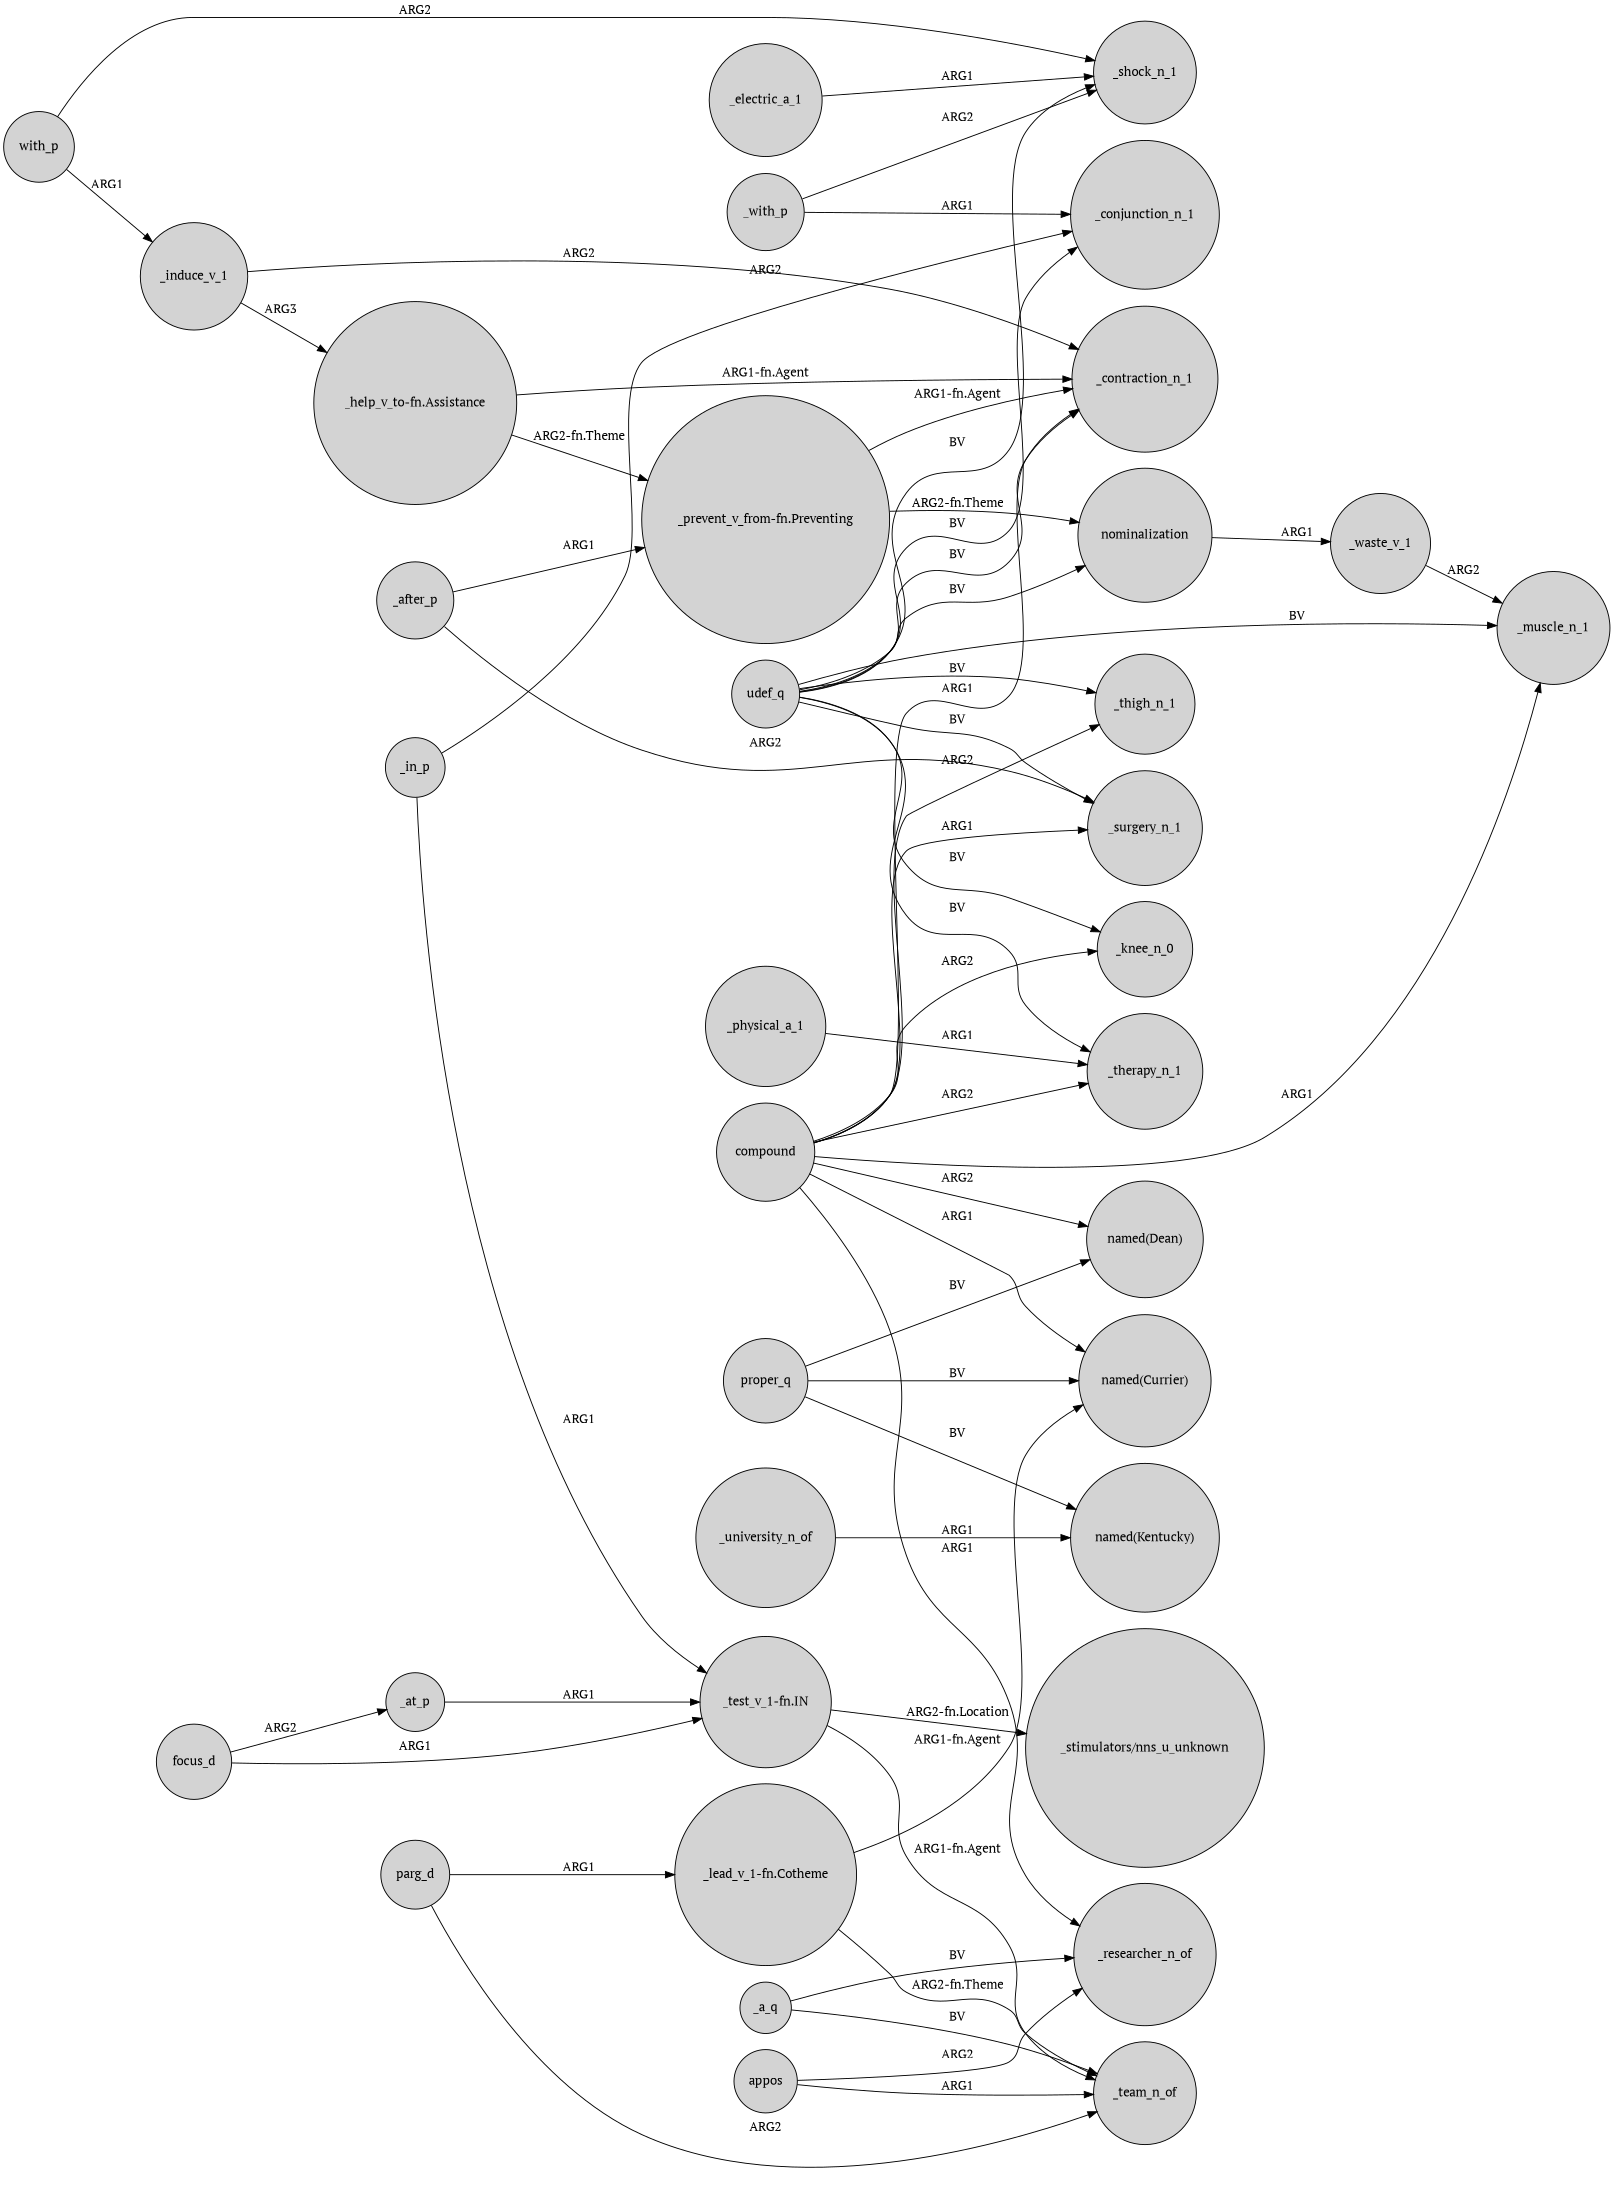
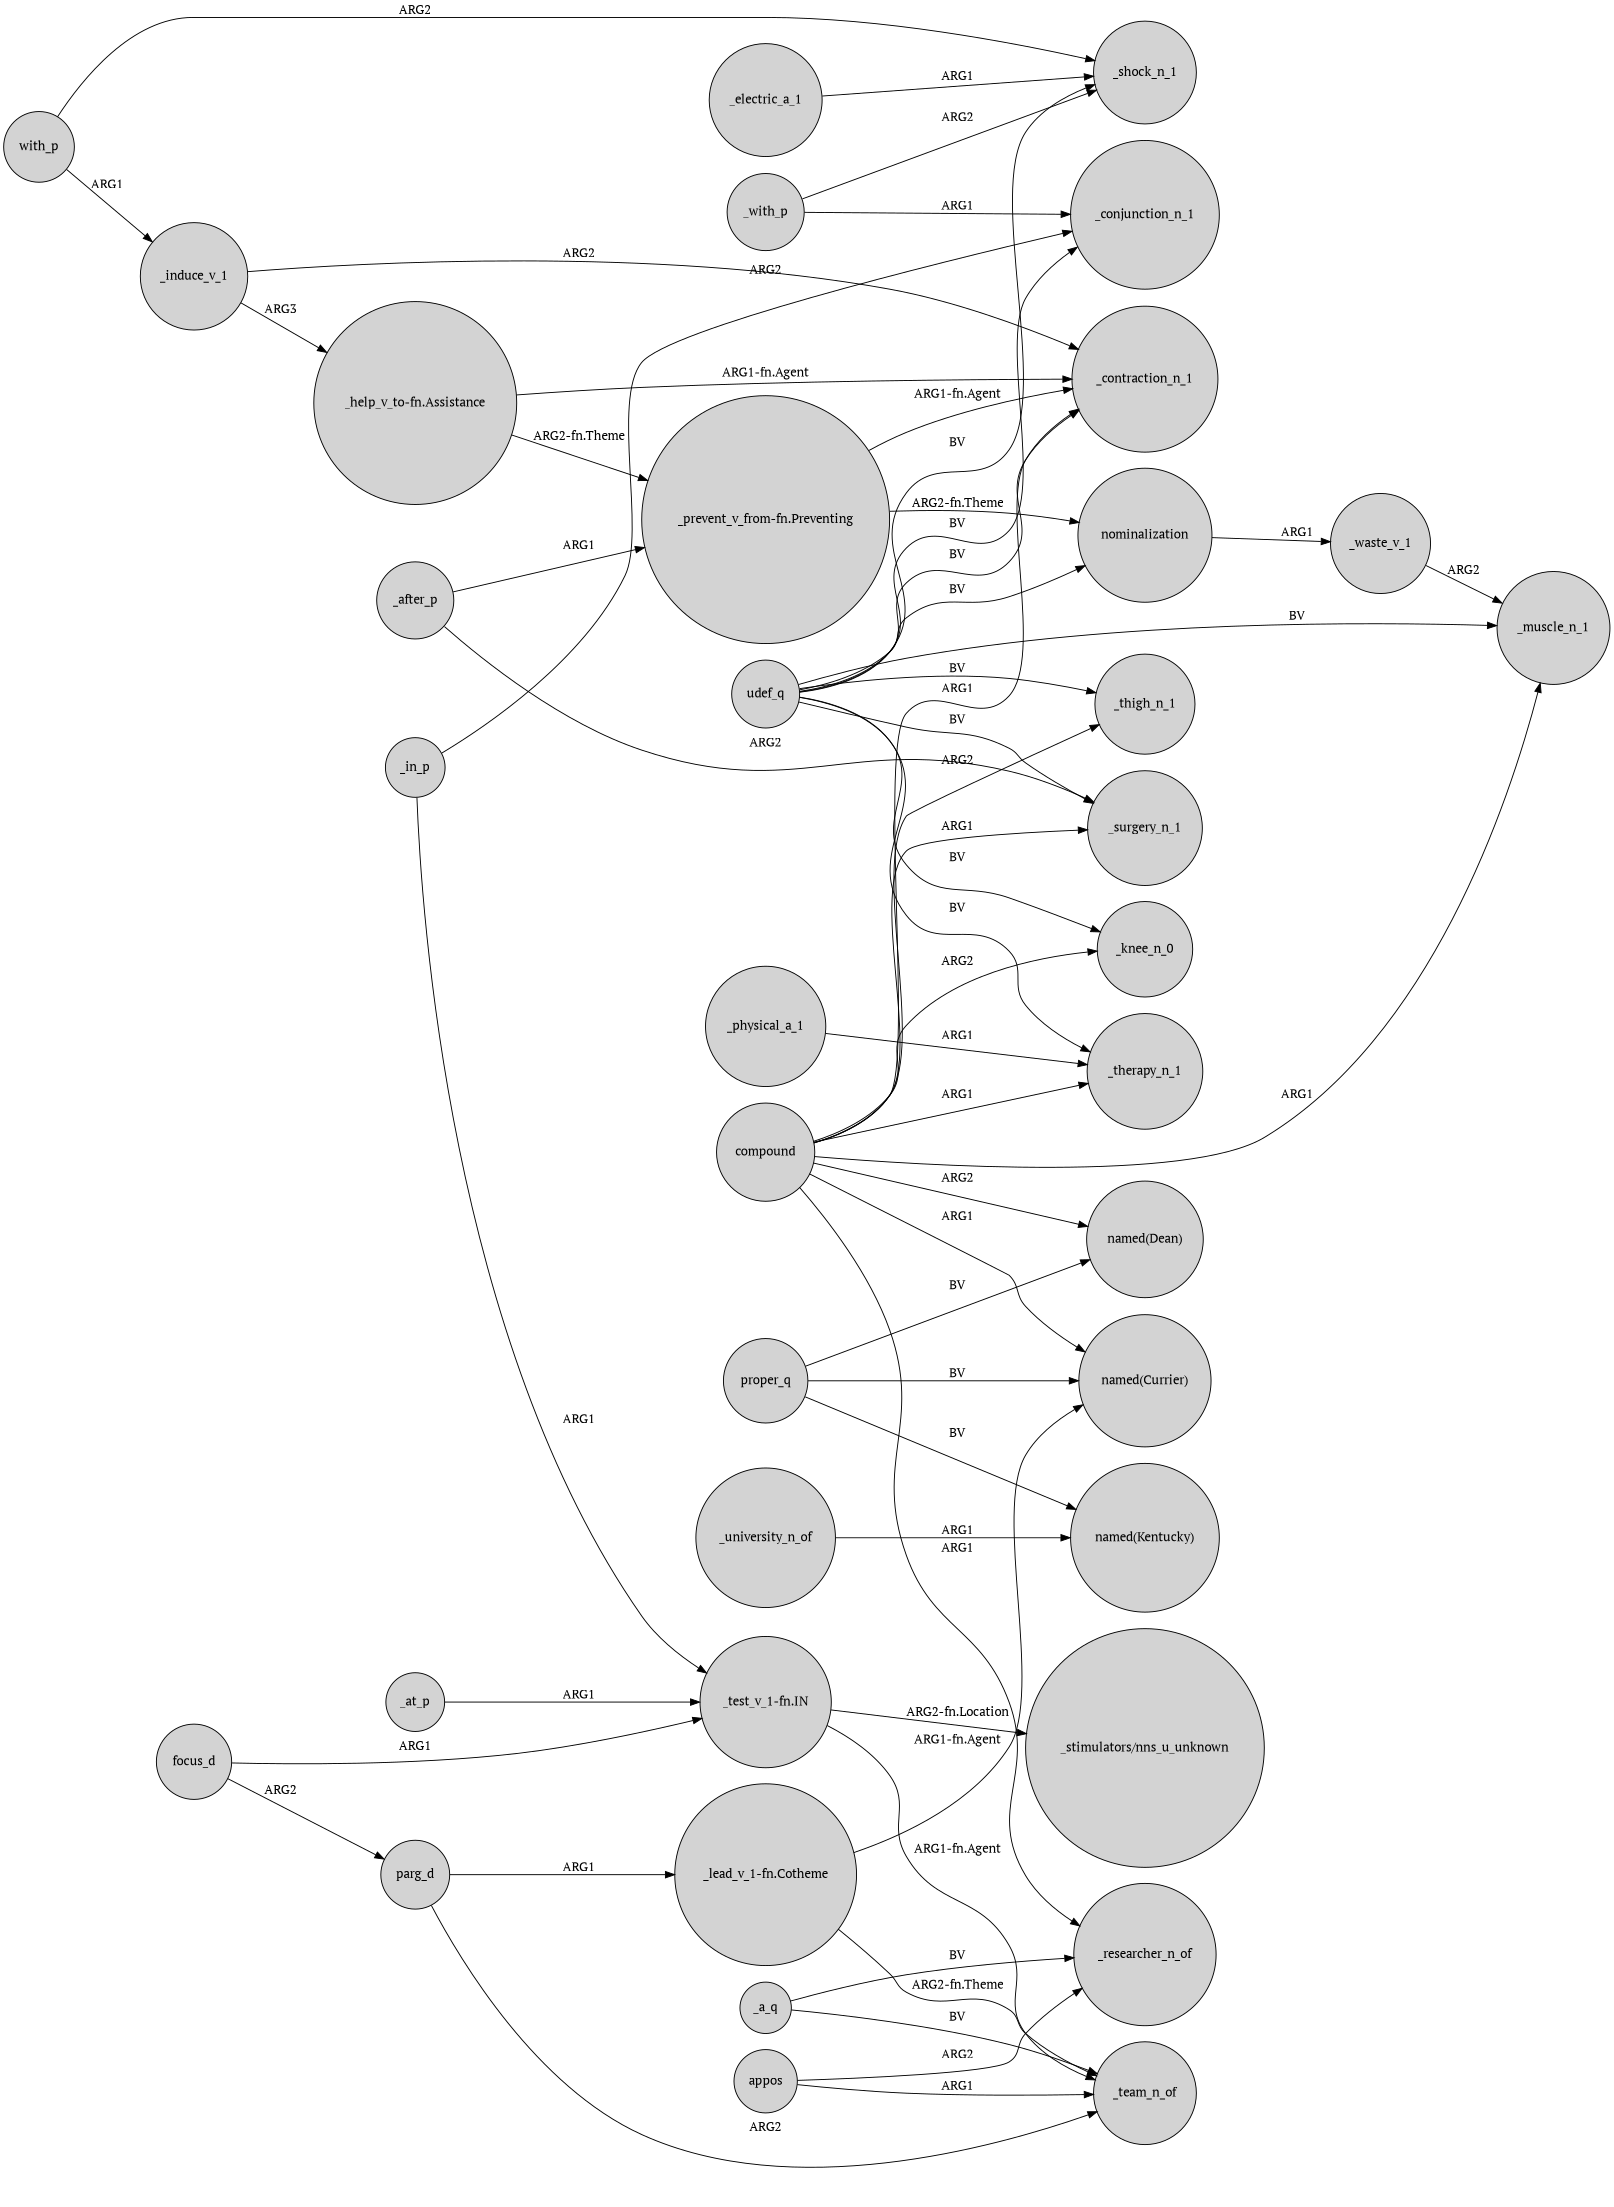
(958, 1095) -> (958, 1095)
(304, 1732) -> (302, 1817)
